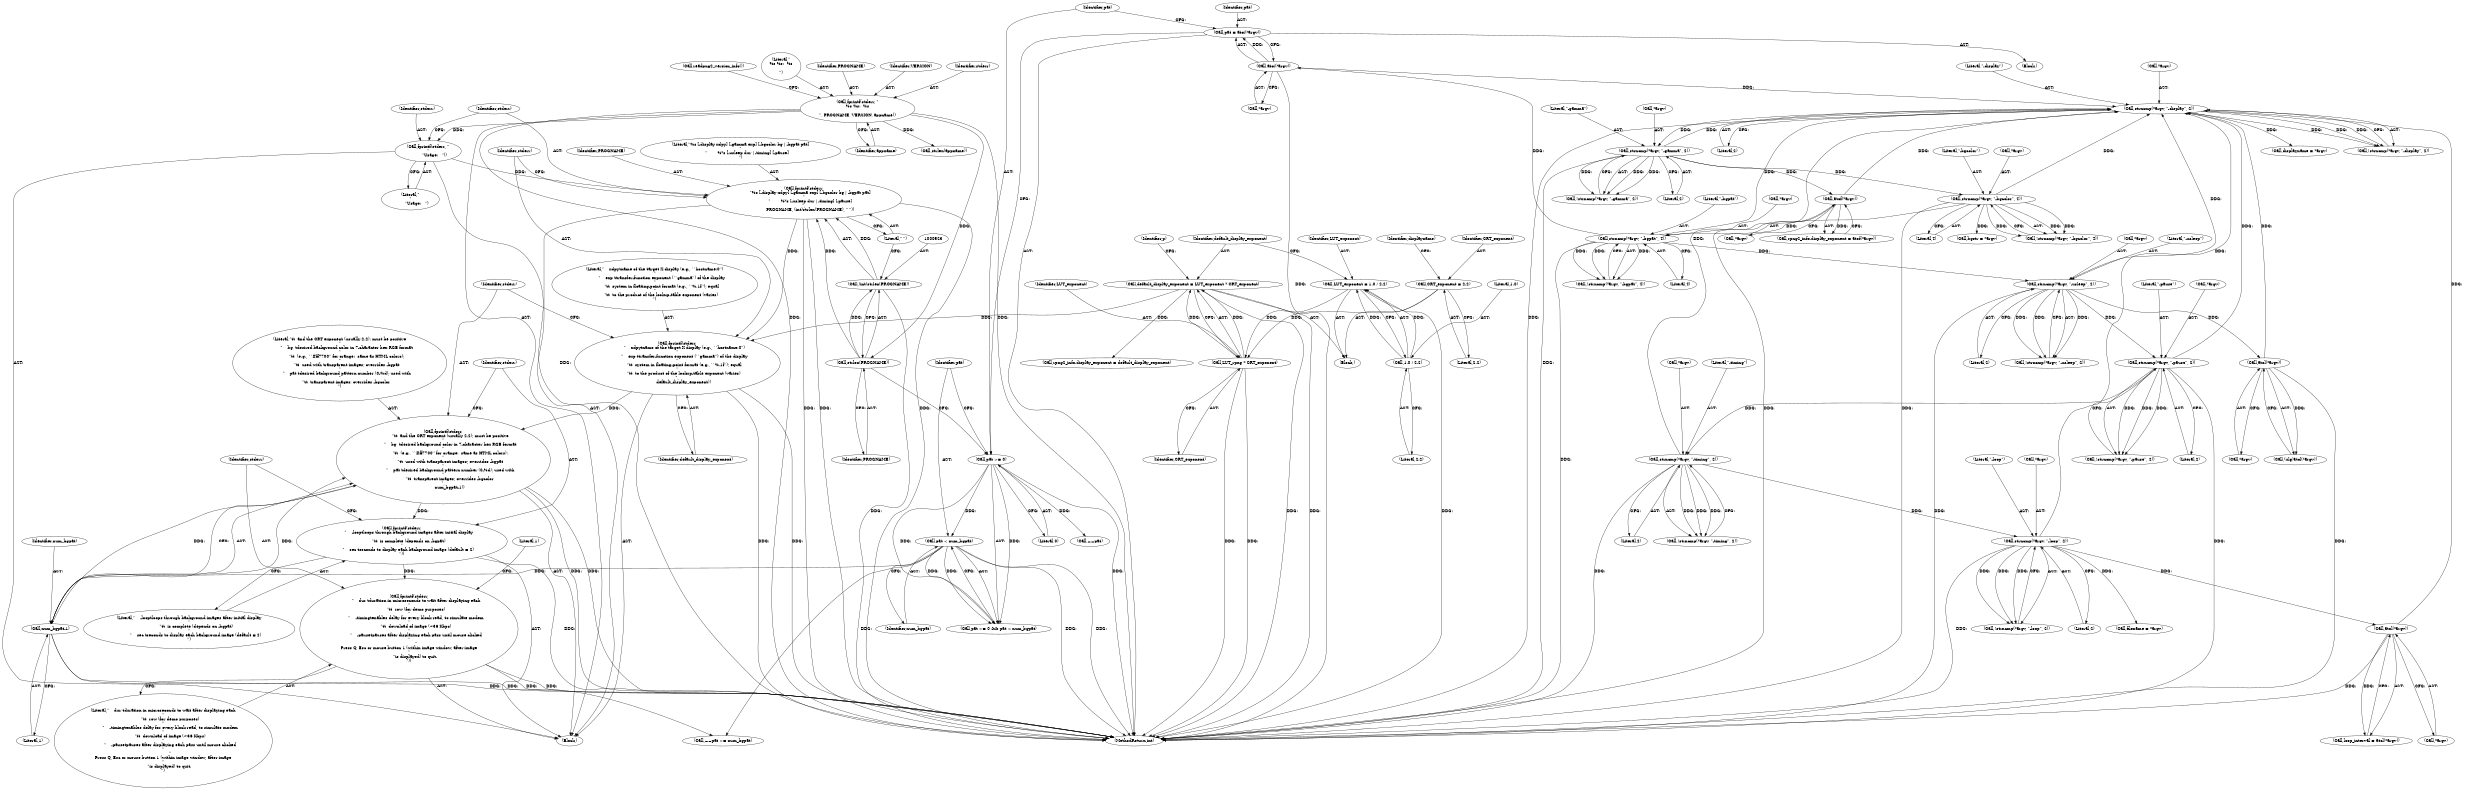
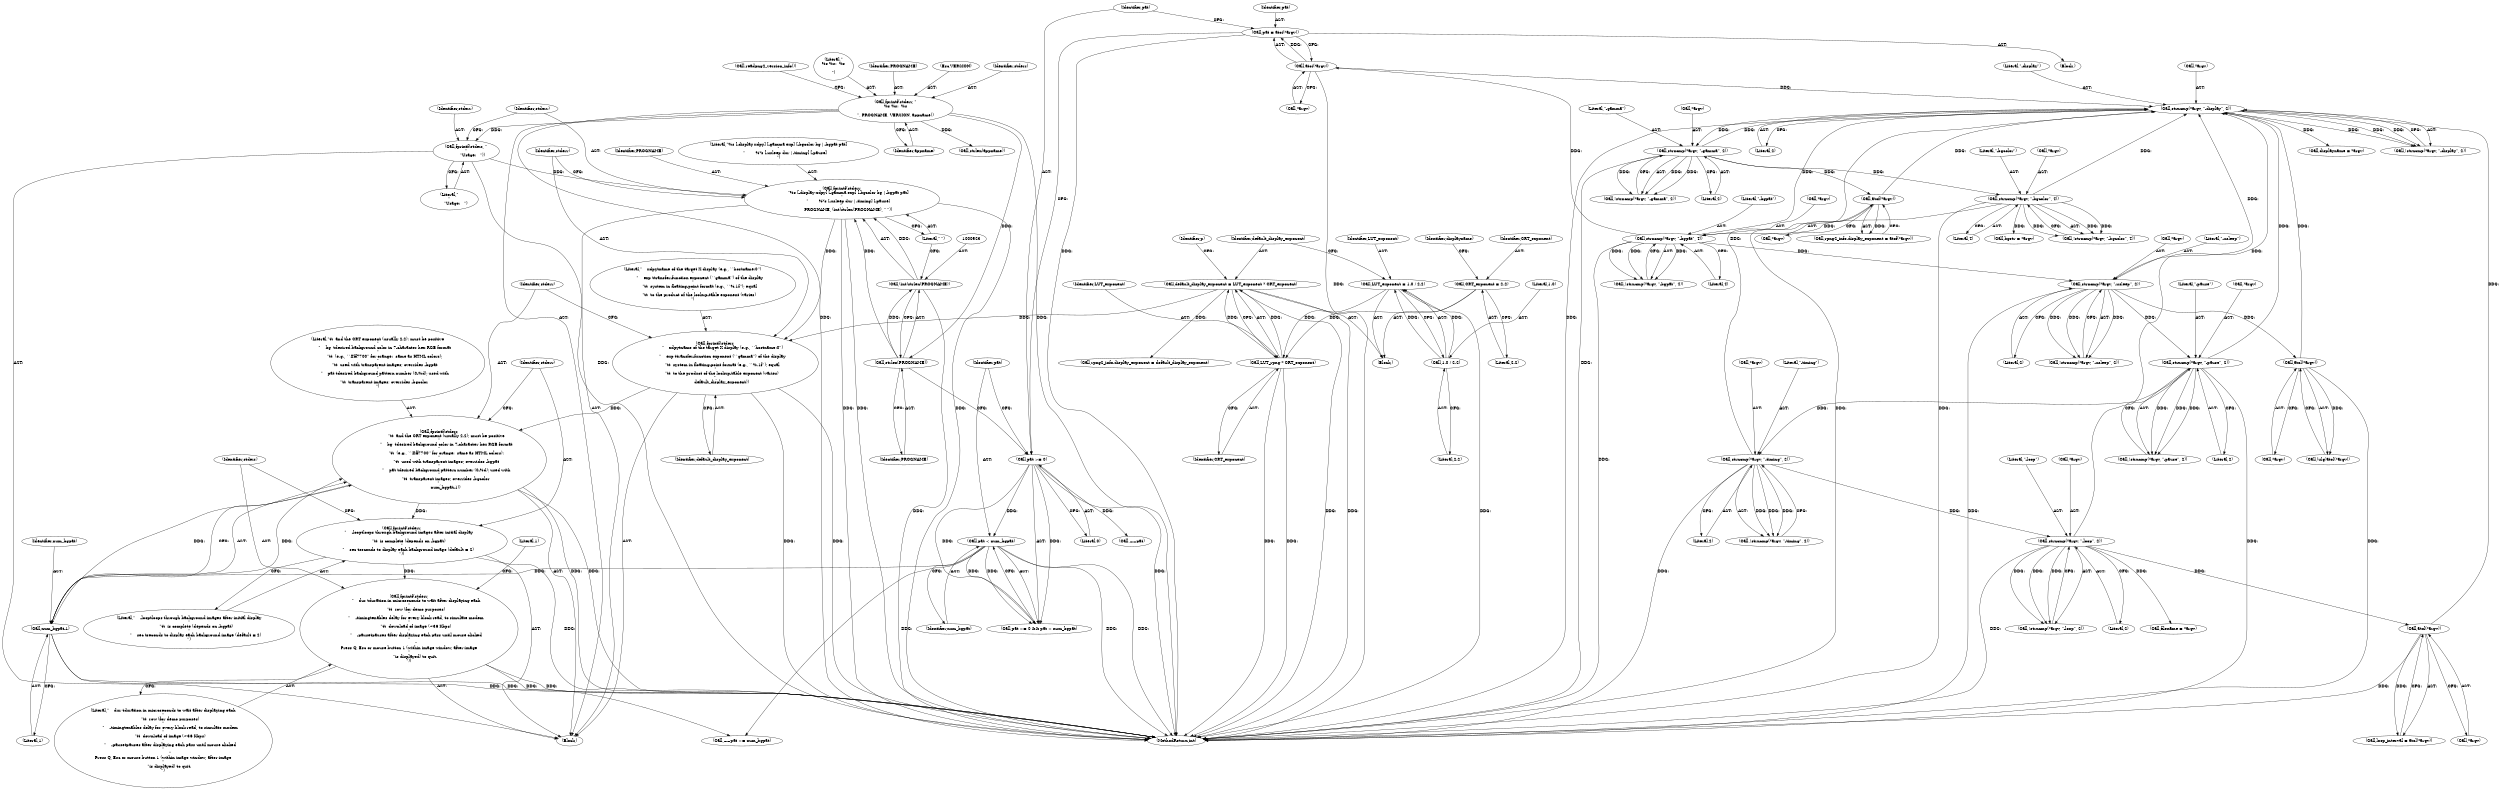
(911, 66) -> (956, 66)
(1029, 251) -> (1068, 251)
